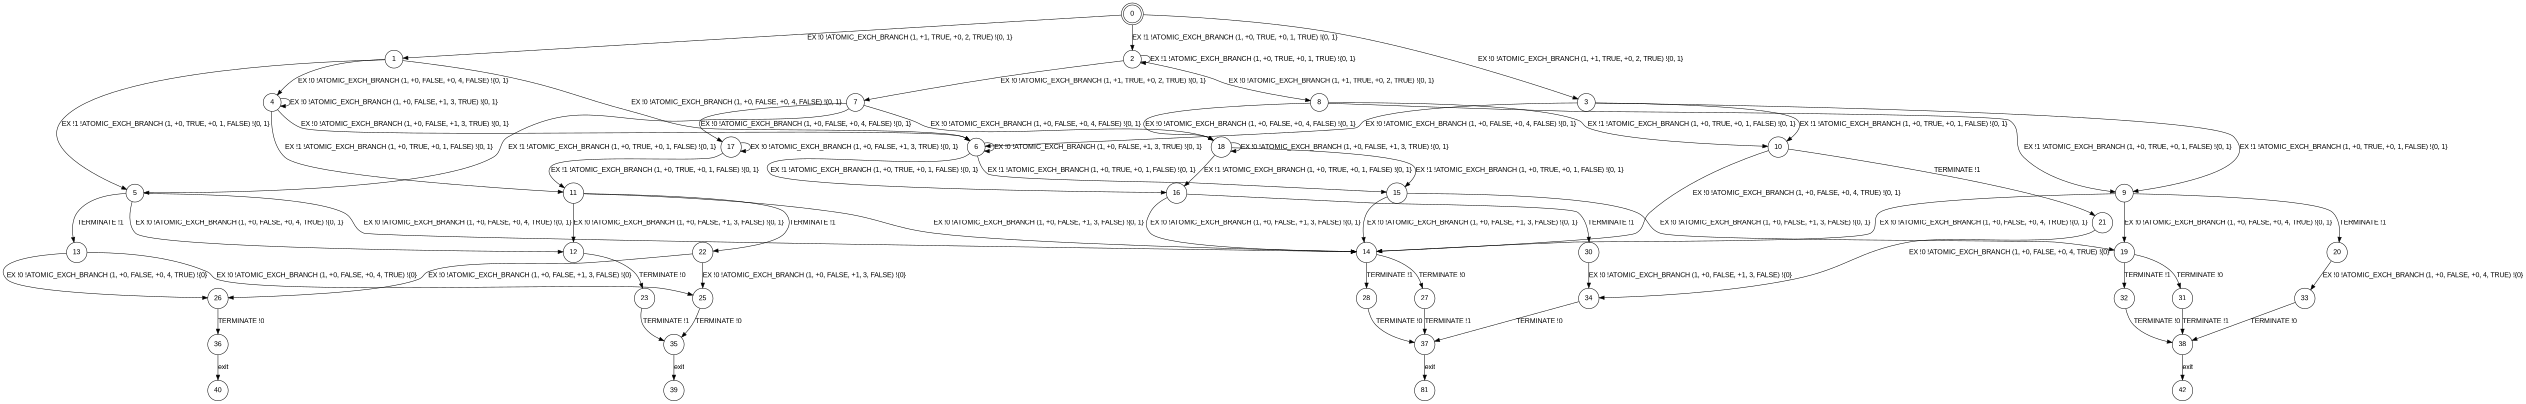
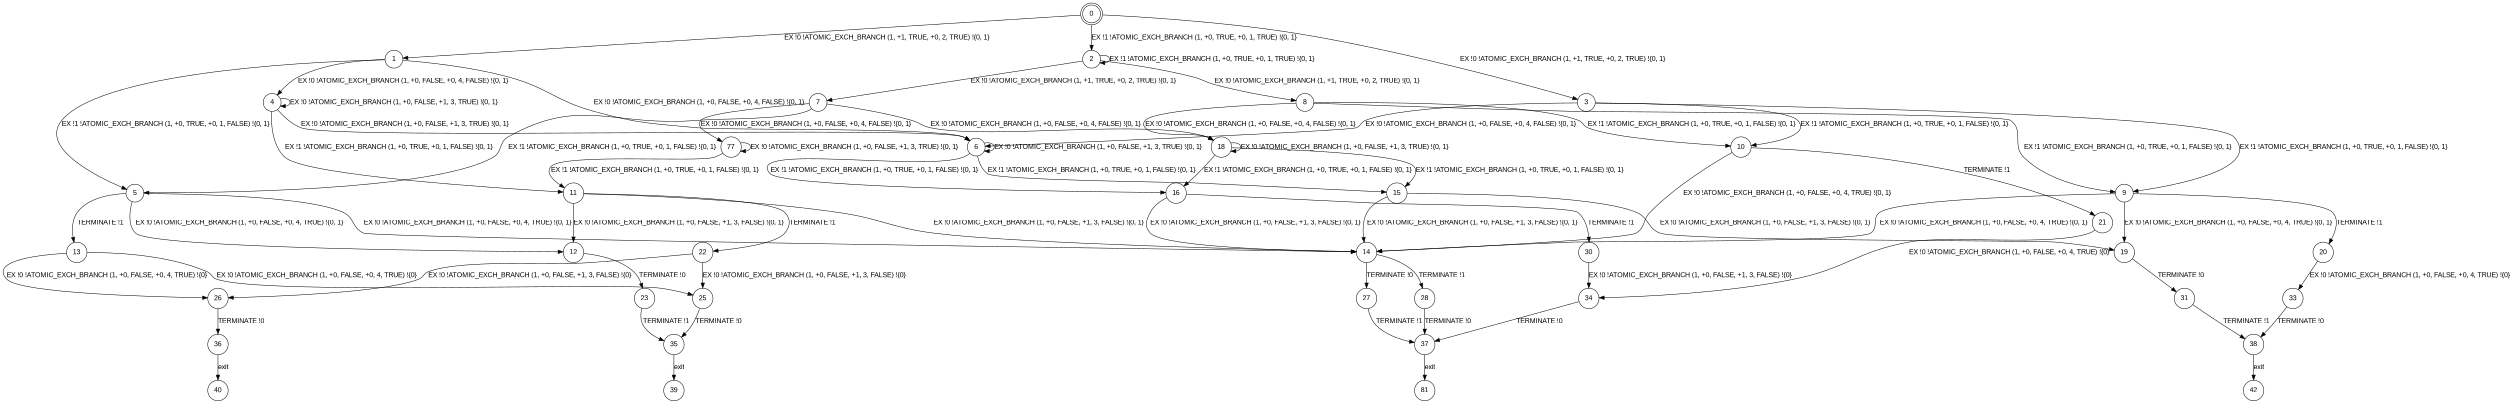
(731, 147) -> (731, 147)
(2124, 298) -> none
